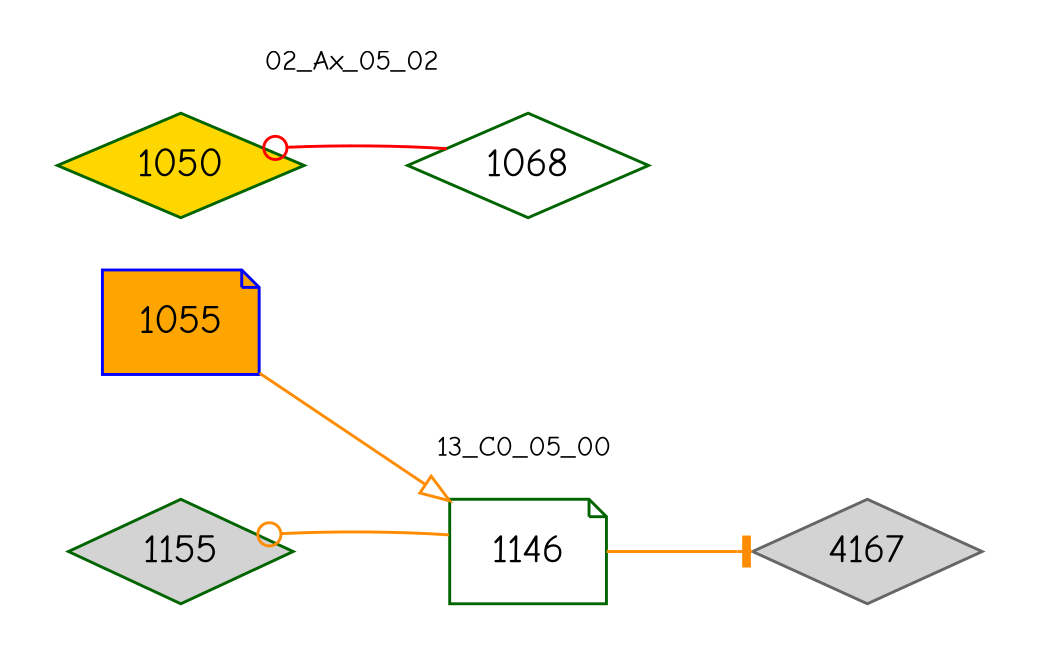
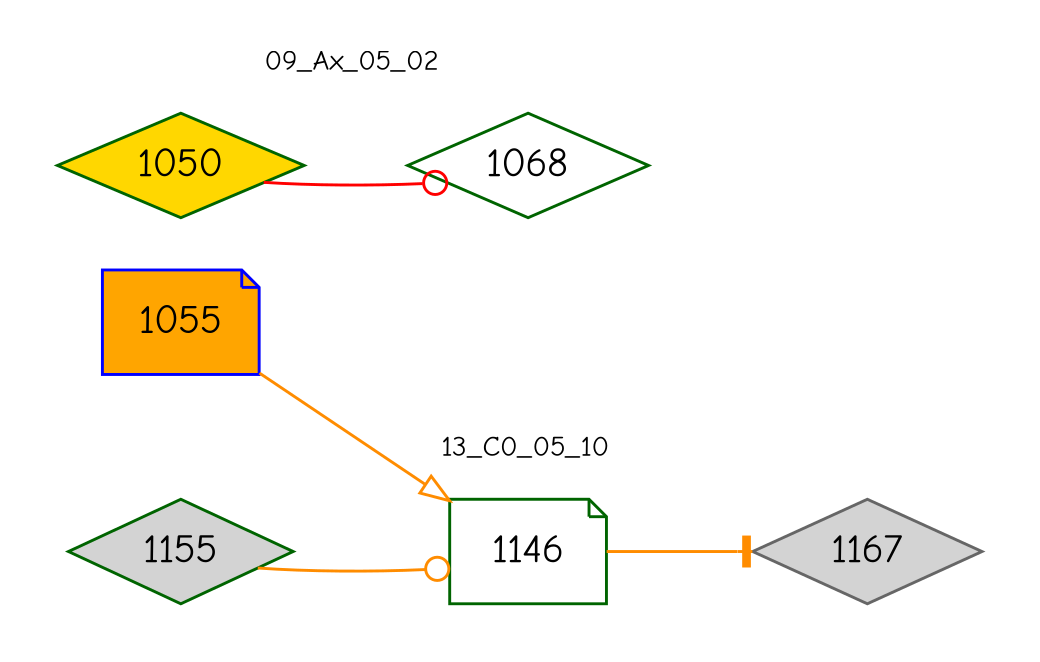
(353, 62) -> (353, 62)
(367, 146) -> (343, 185)
(525, 448) -> (525, 448)
(365, 532) -> (341, 571)
(867, 552) -> (867, 552)
